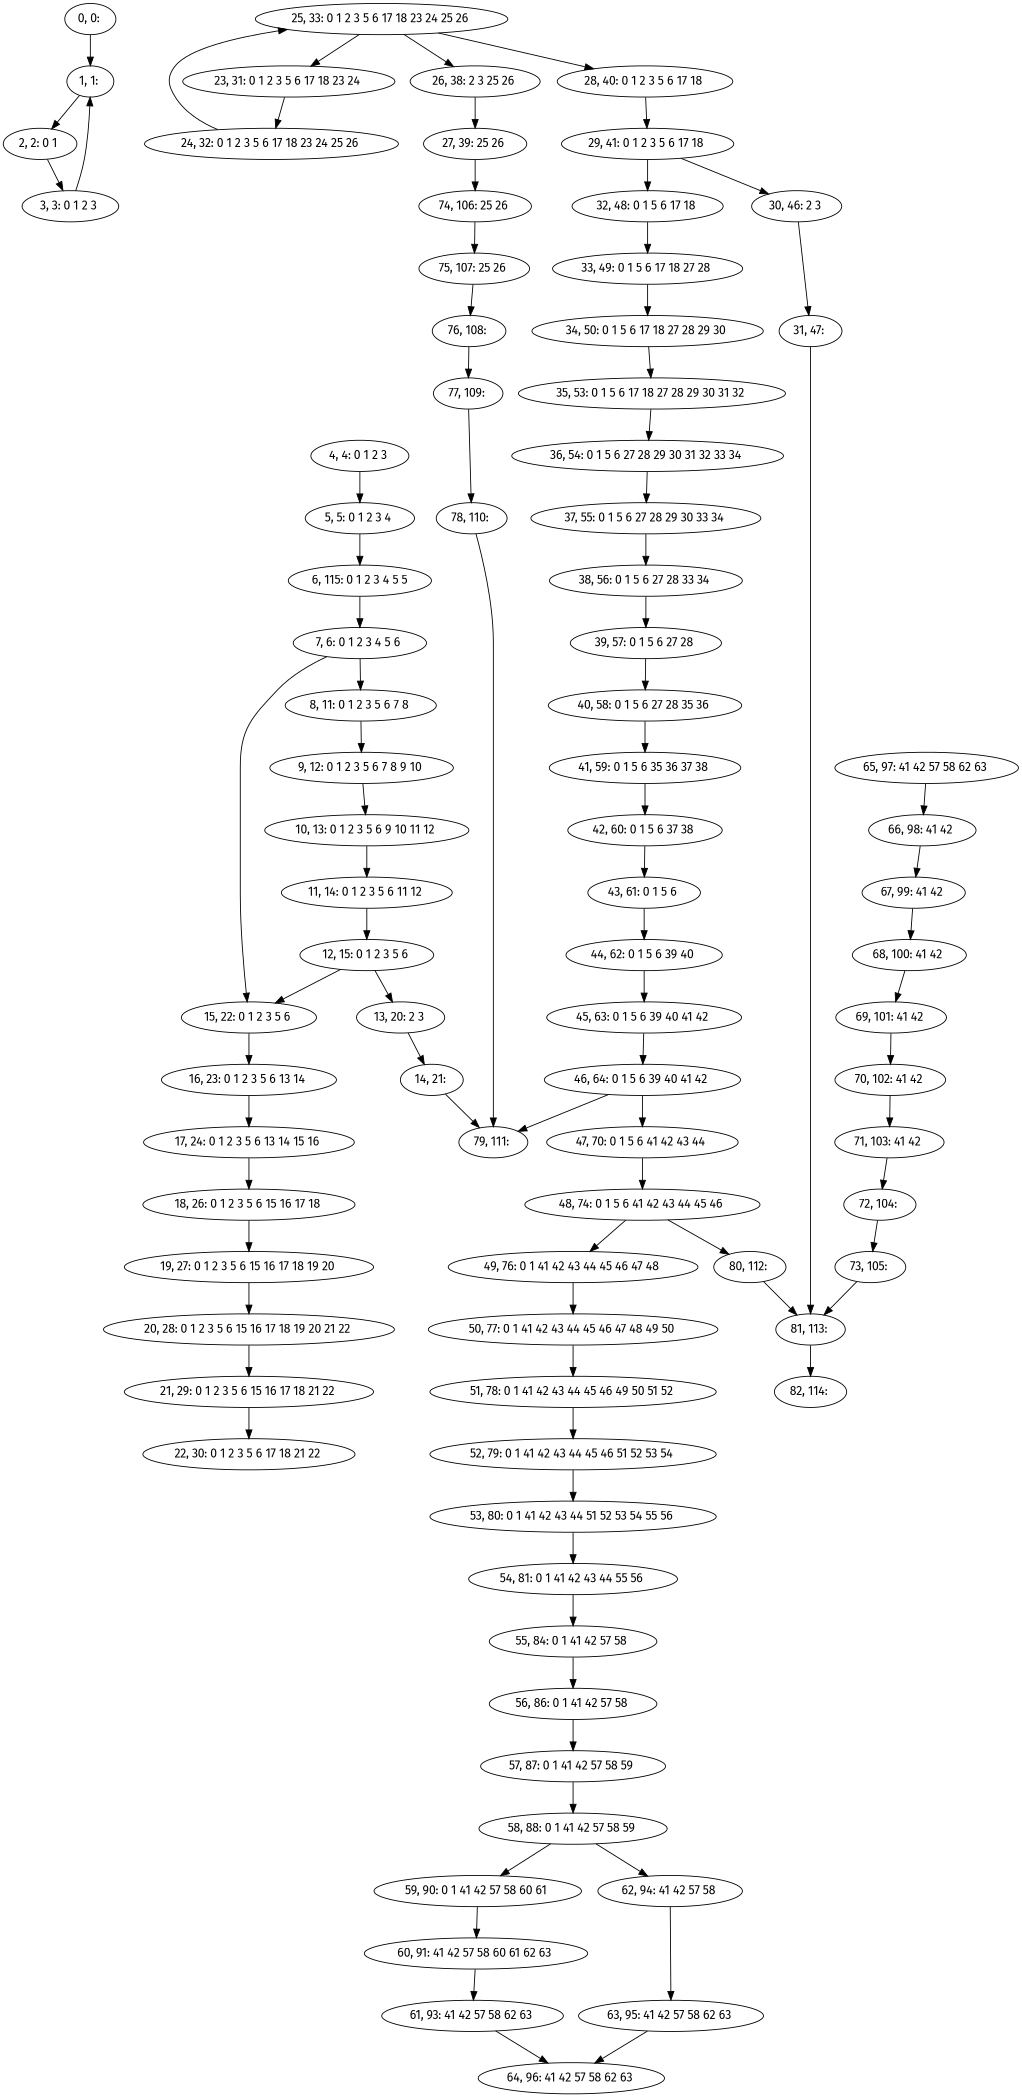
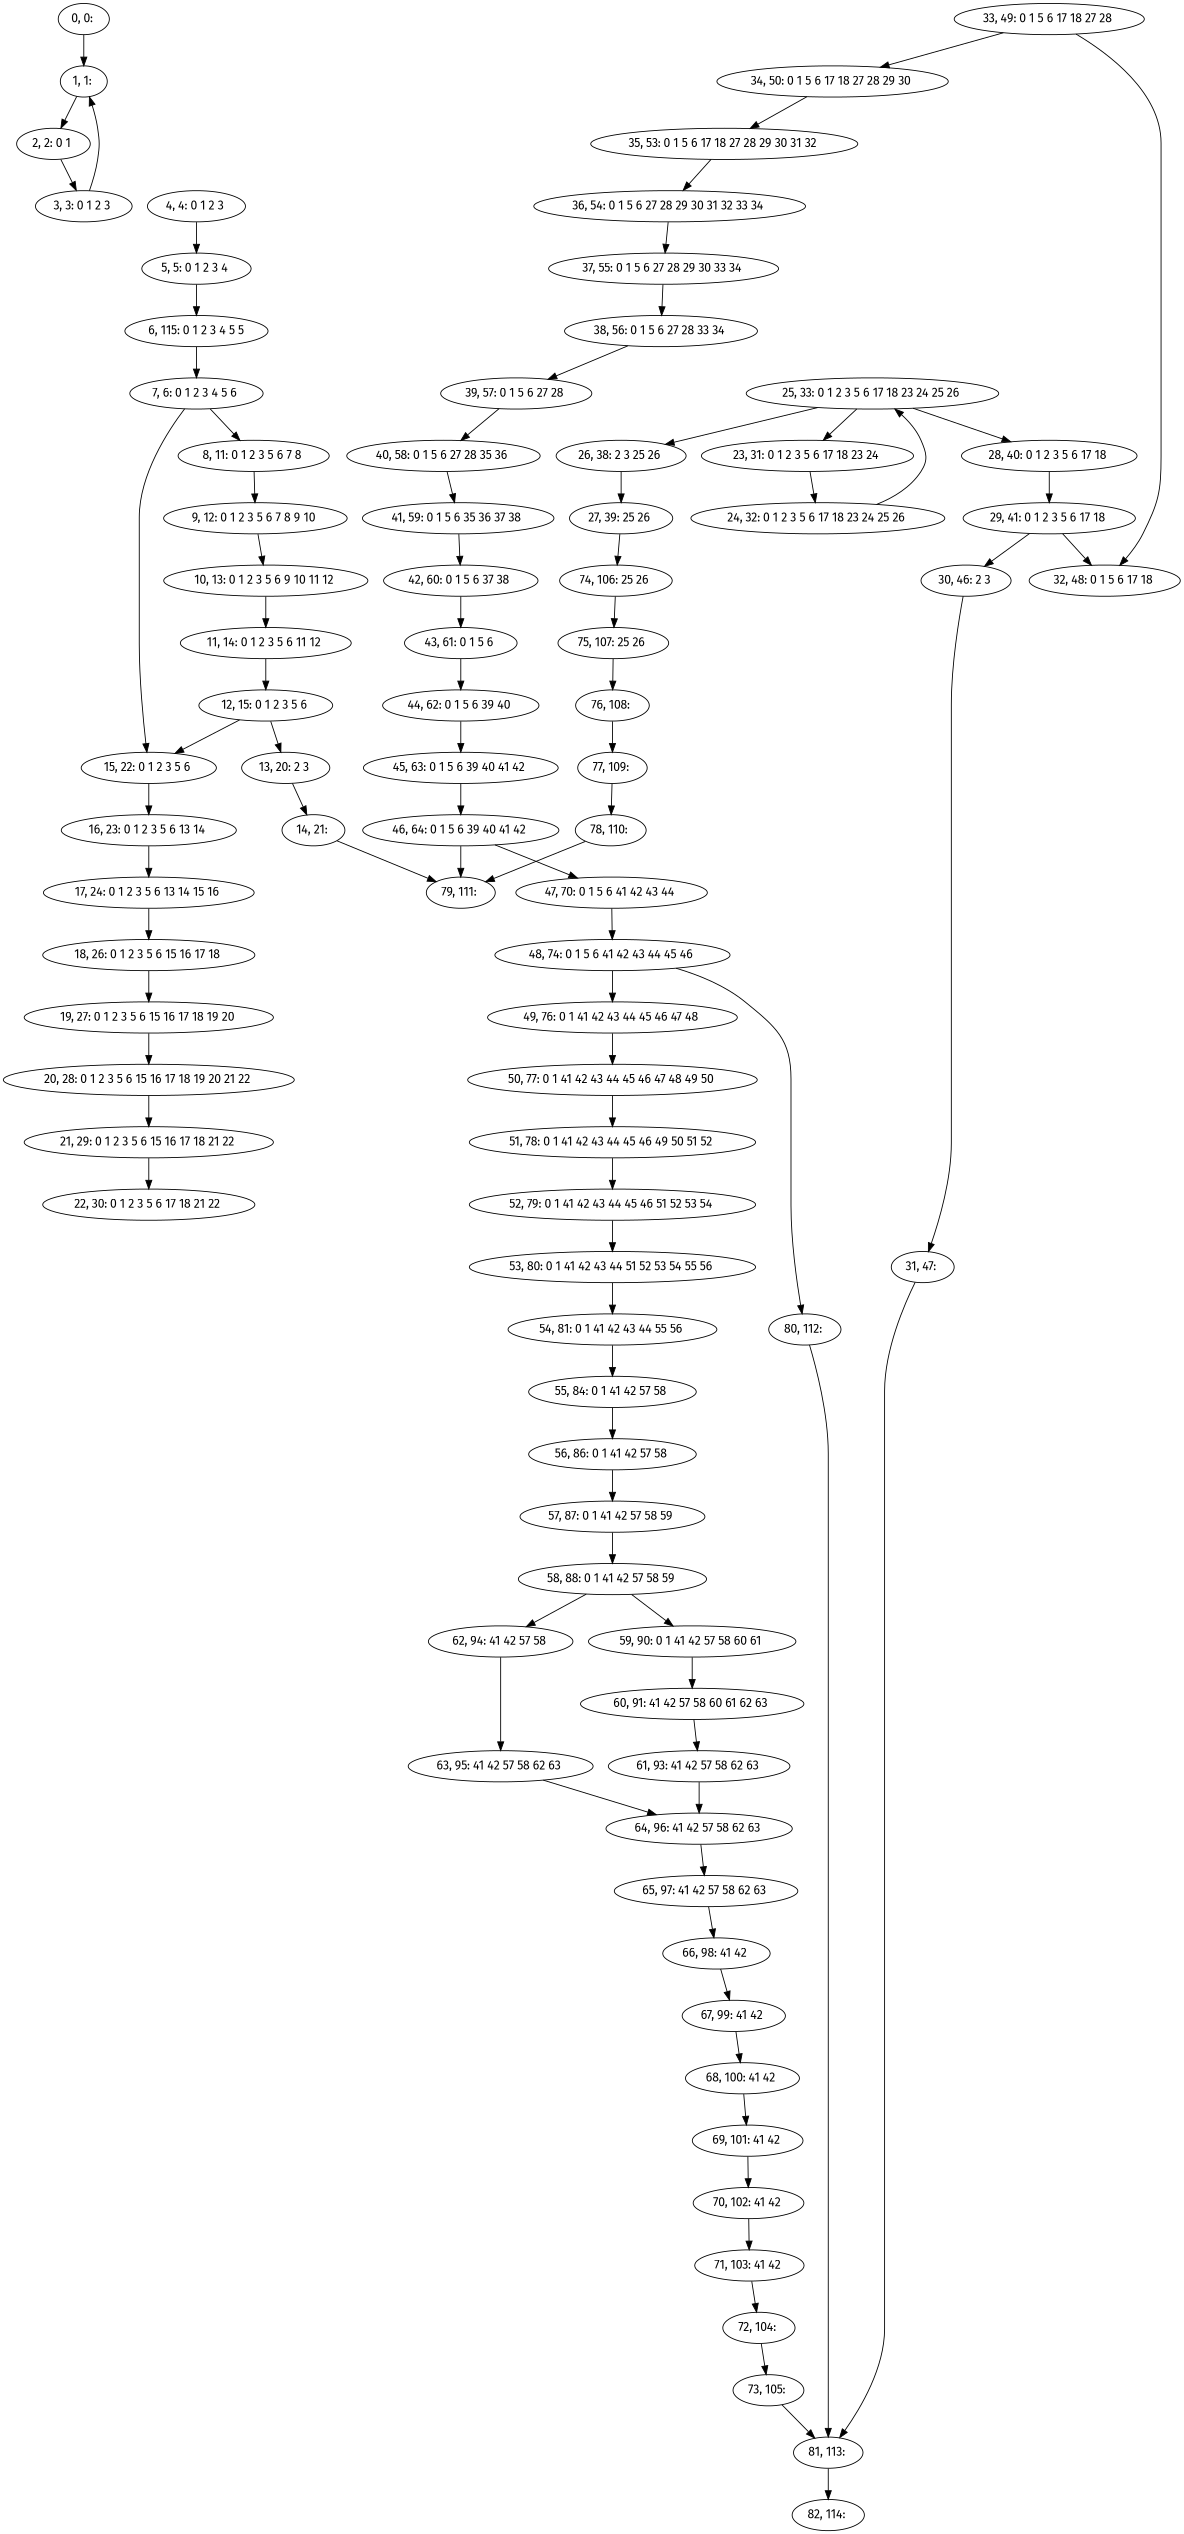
(648, 233) -> (1161, 283)
none -> (702, 1856)
